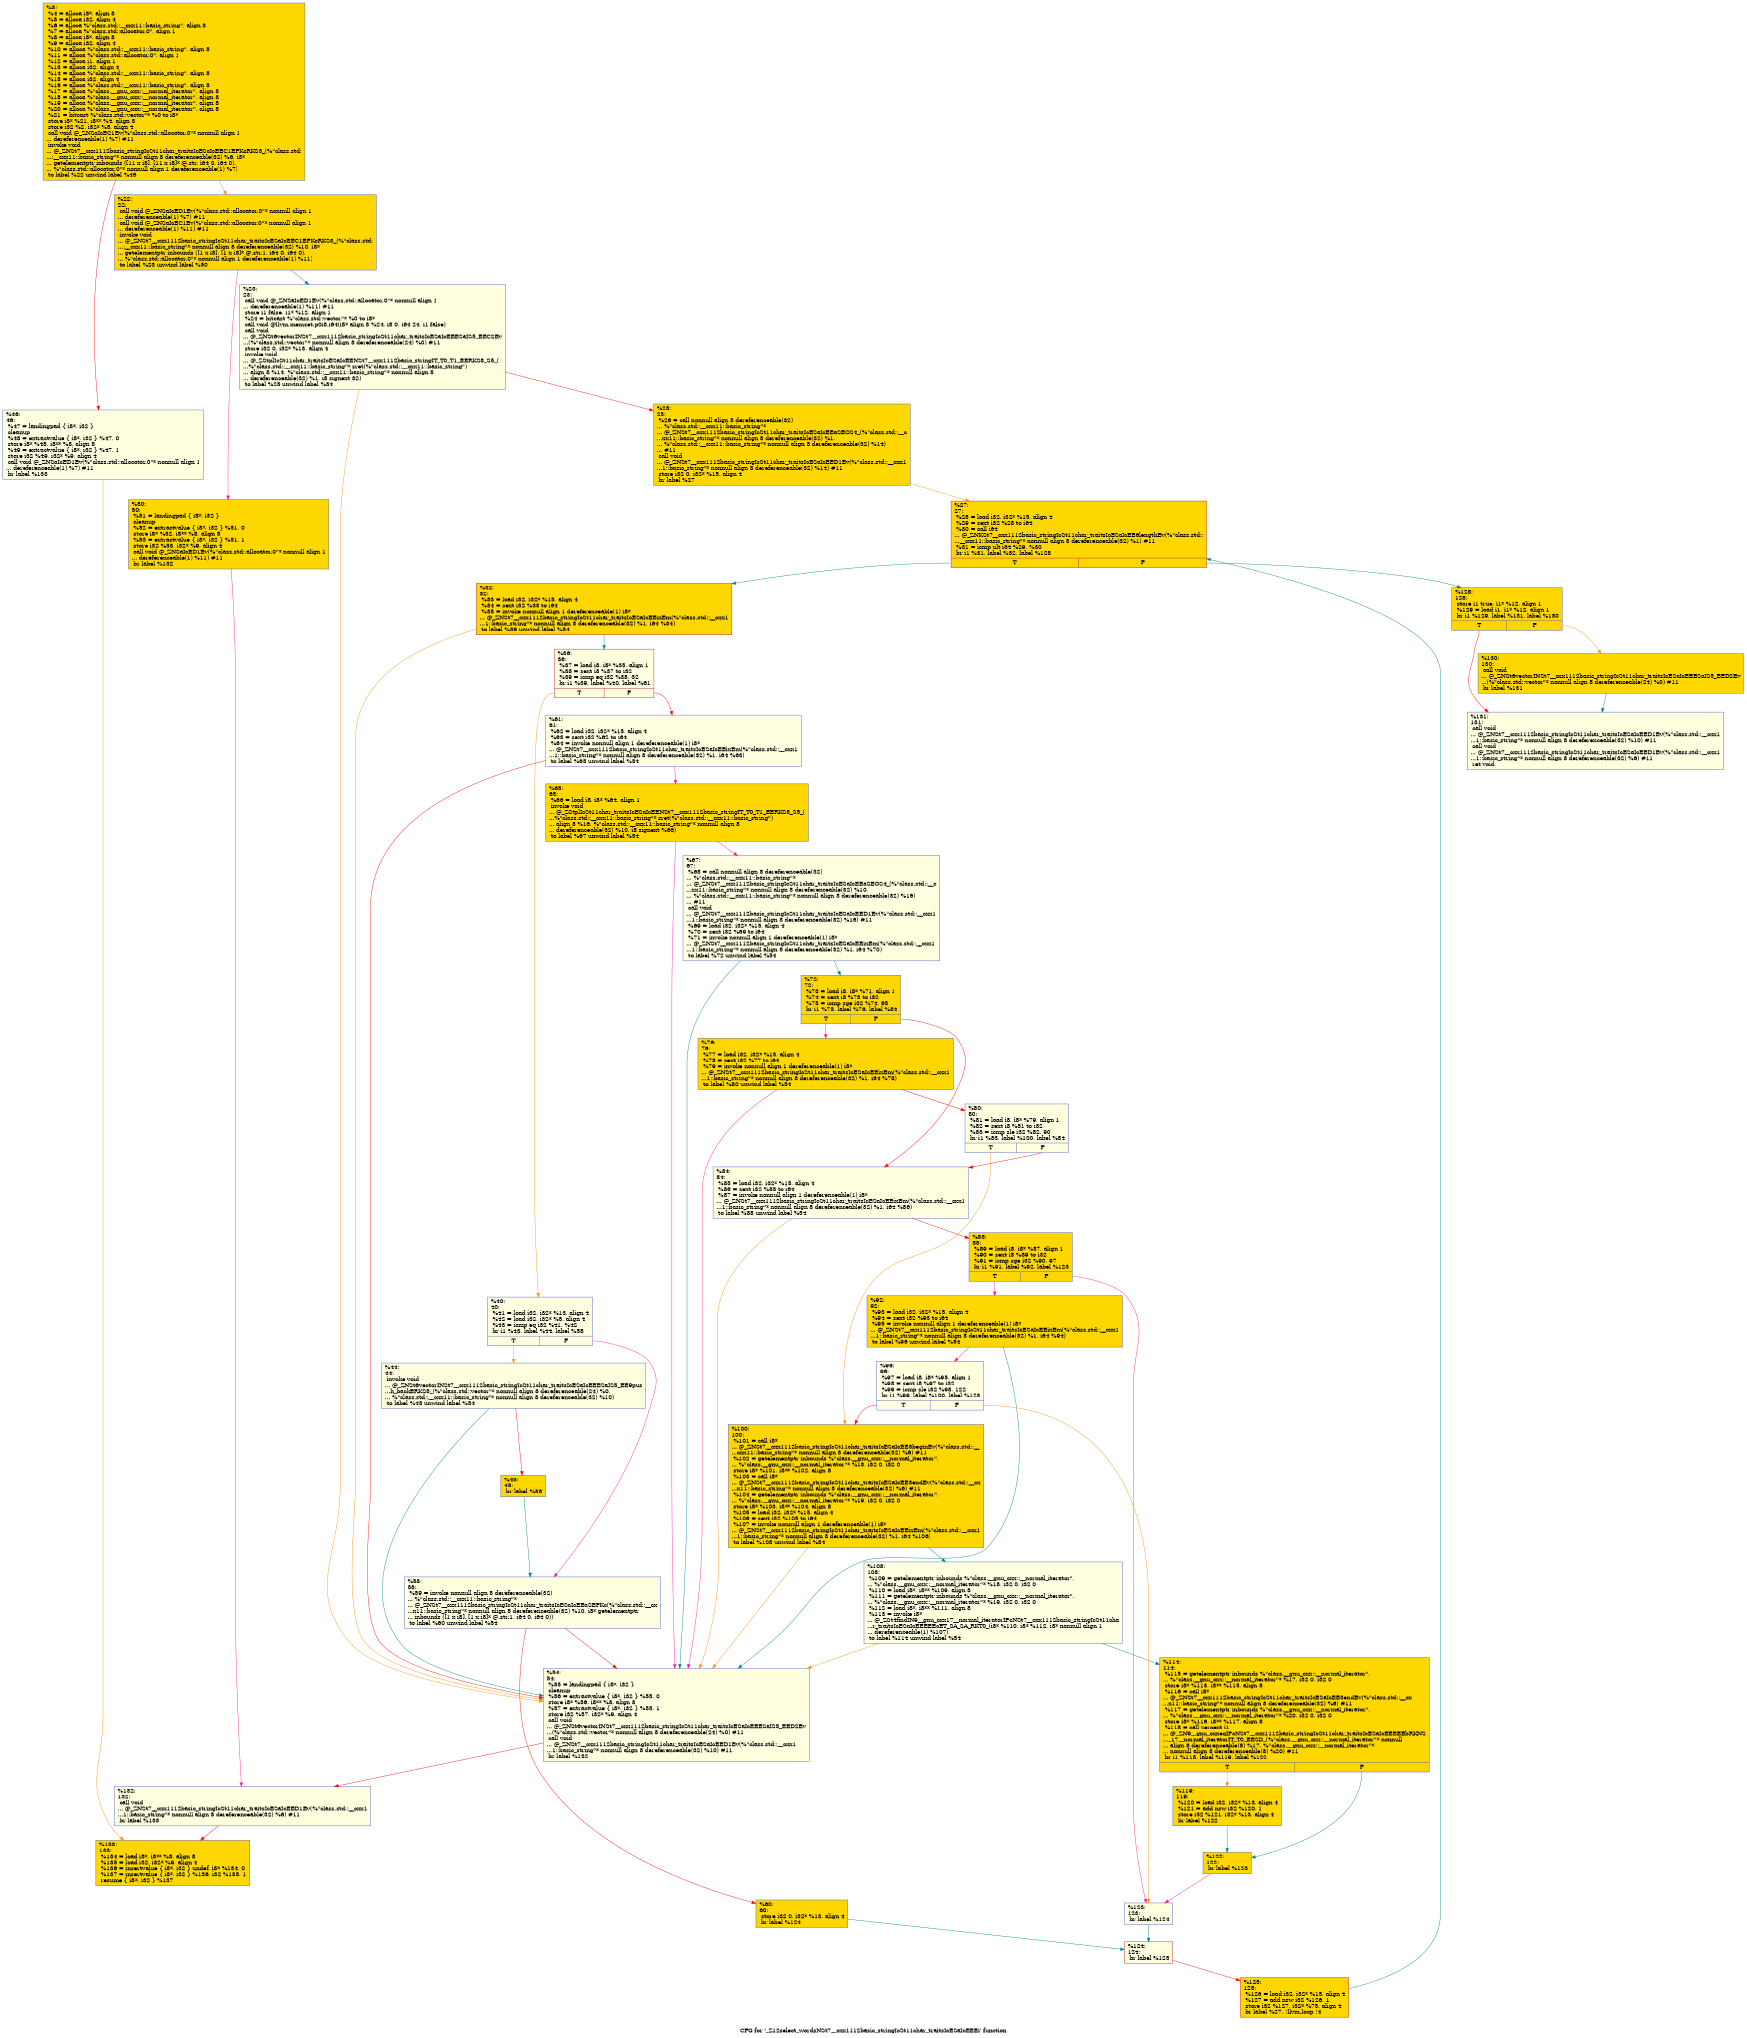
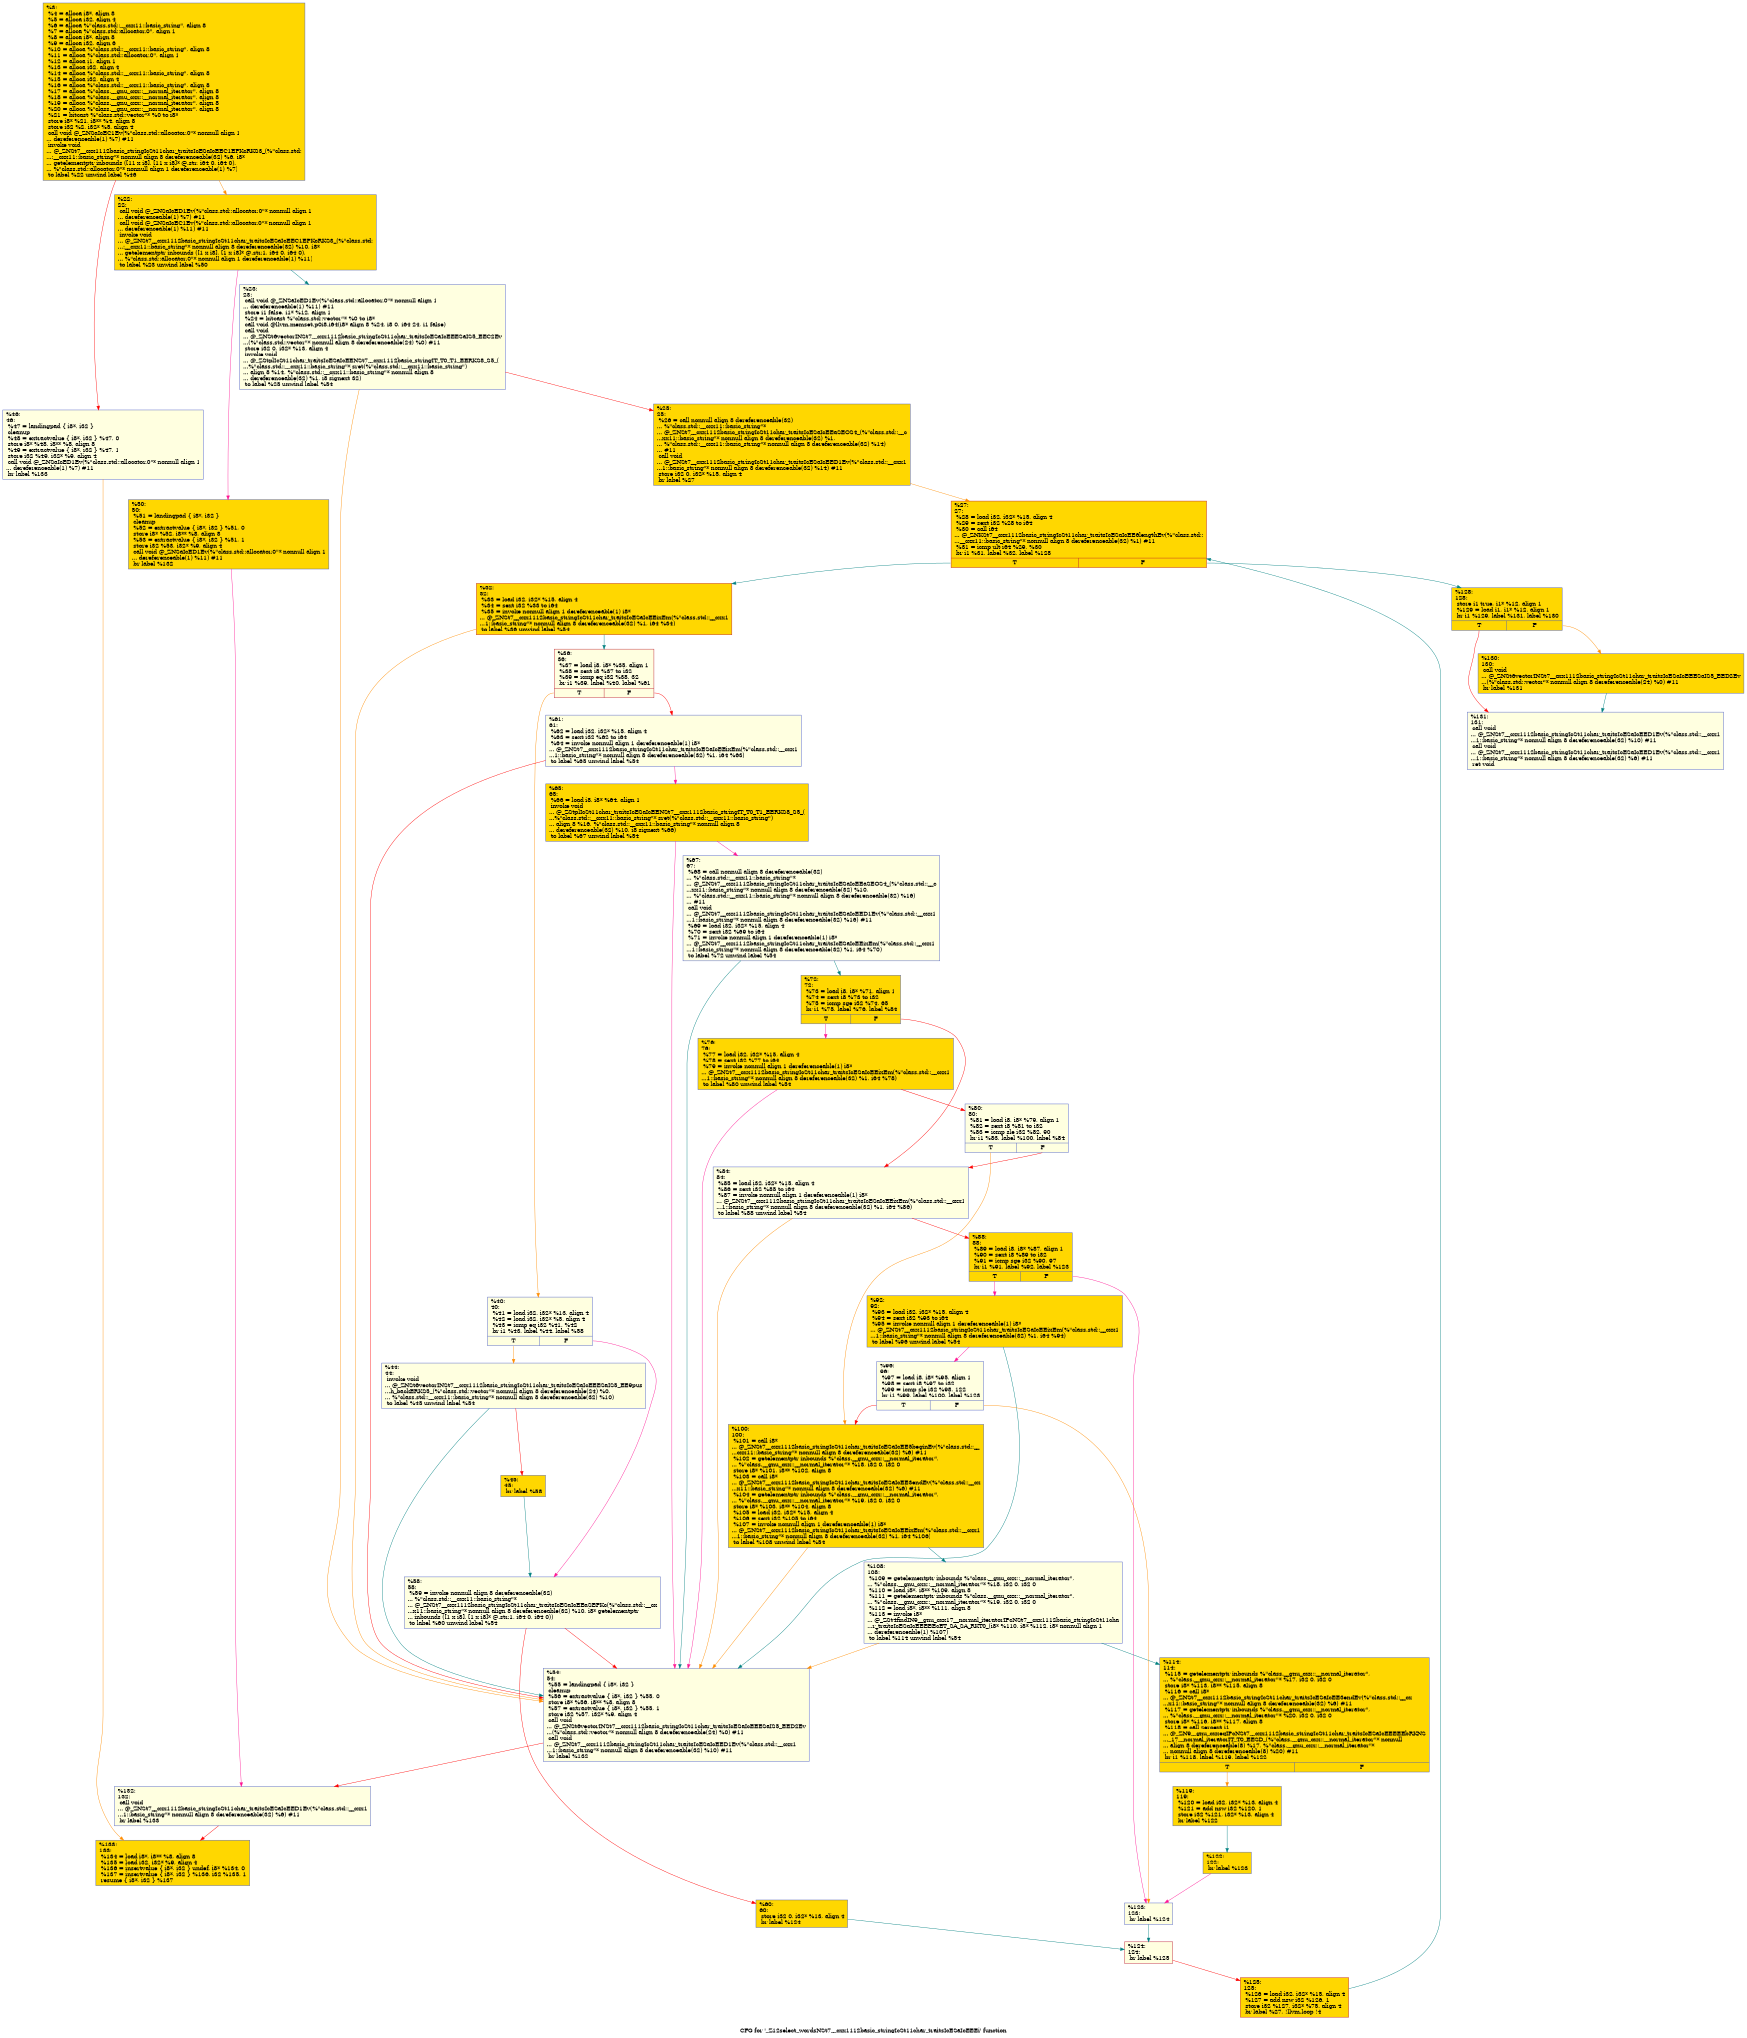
(81, 44) -> (81, 44)
(1323, 1830) -> none
